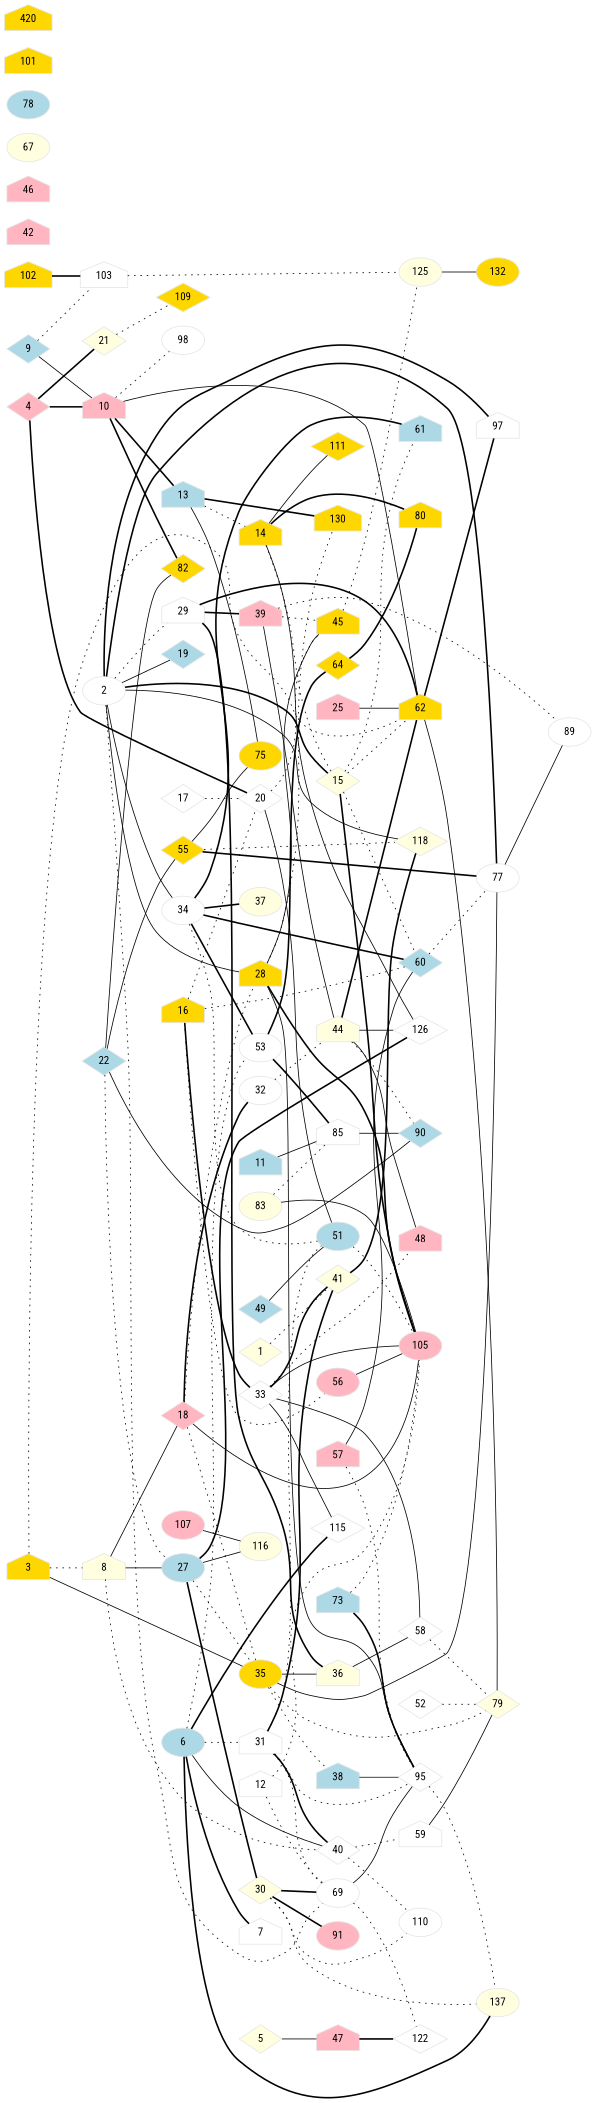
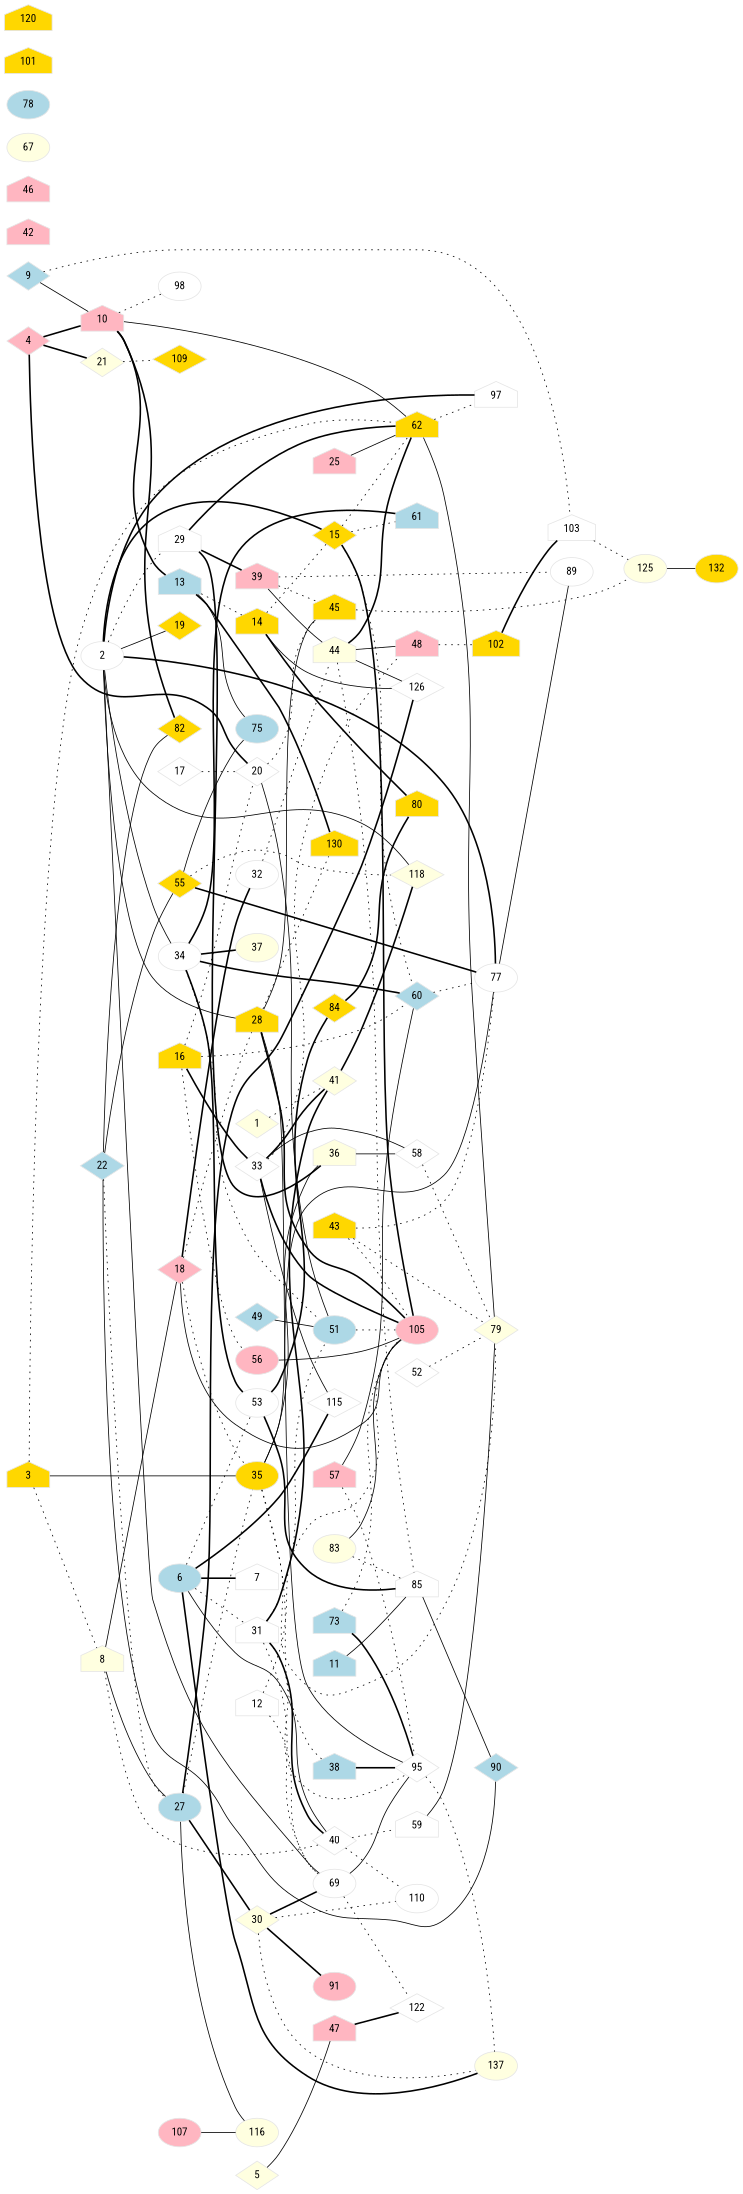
(28, 19) -> (28, 19)
(338, 446) -> none
(459, 567) -> (454, 412)
none -> (455, 645)
(183, 654) -> (180, 626)
(338, 665) -> (334, 1008)
(261, 756) -> (257, 729)
(338, 781) -> (334, 535)
(392, 1091) -> (377, 1117)
none -> (334, 1227)
(331, 1355) -> (296, 1261)
(132, 1399) -> (134, 1297)
(379, 1777) -> (375, 1768)
